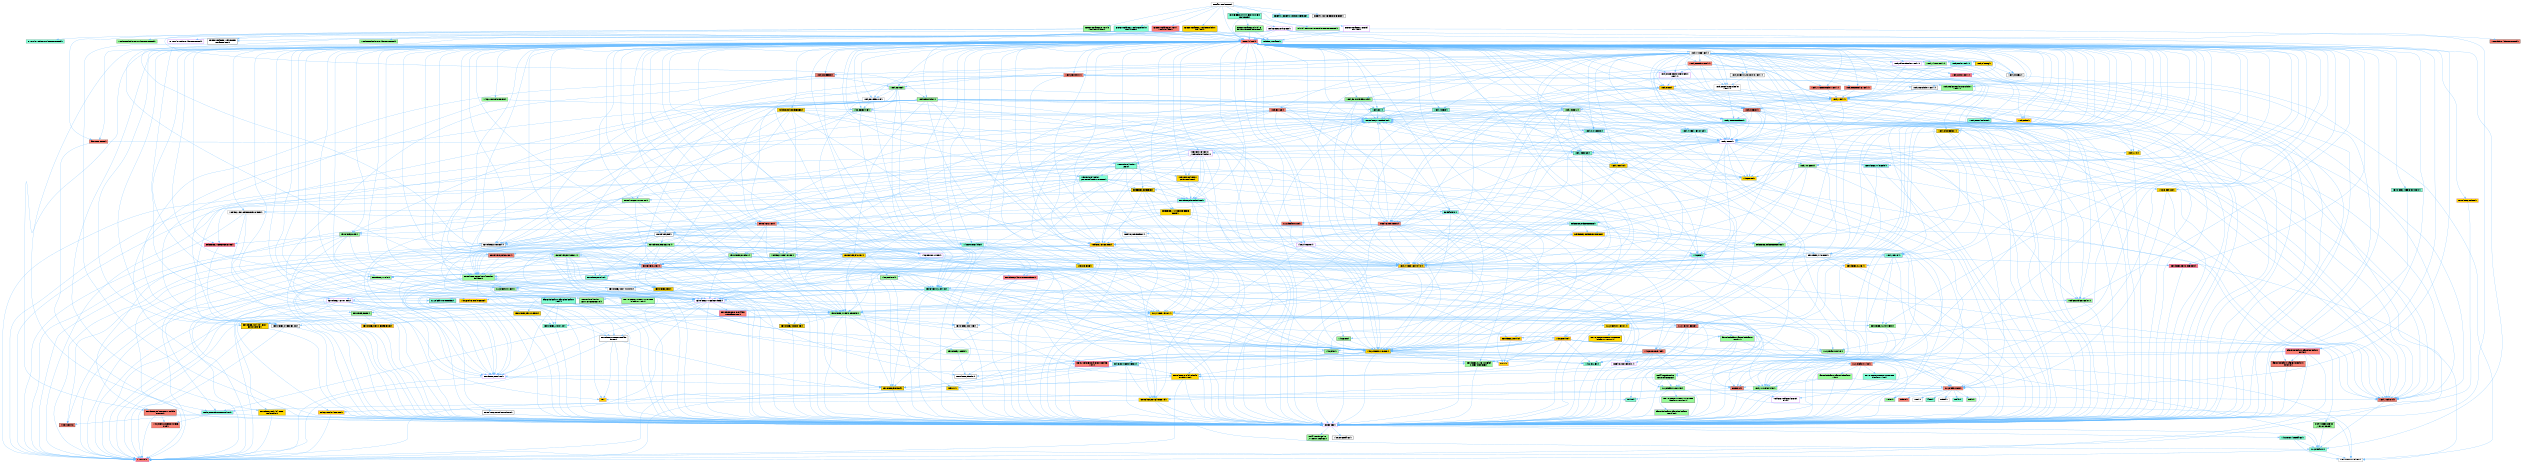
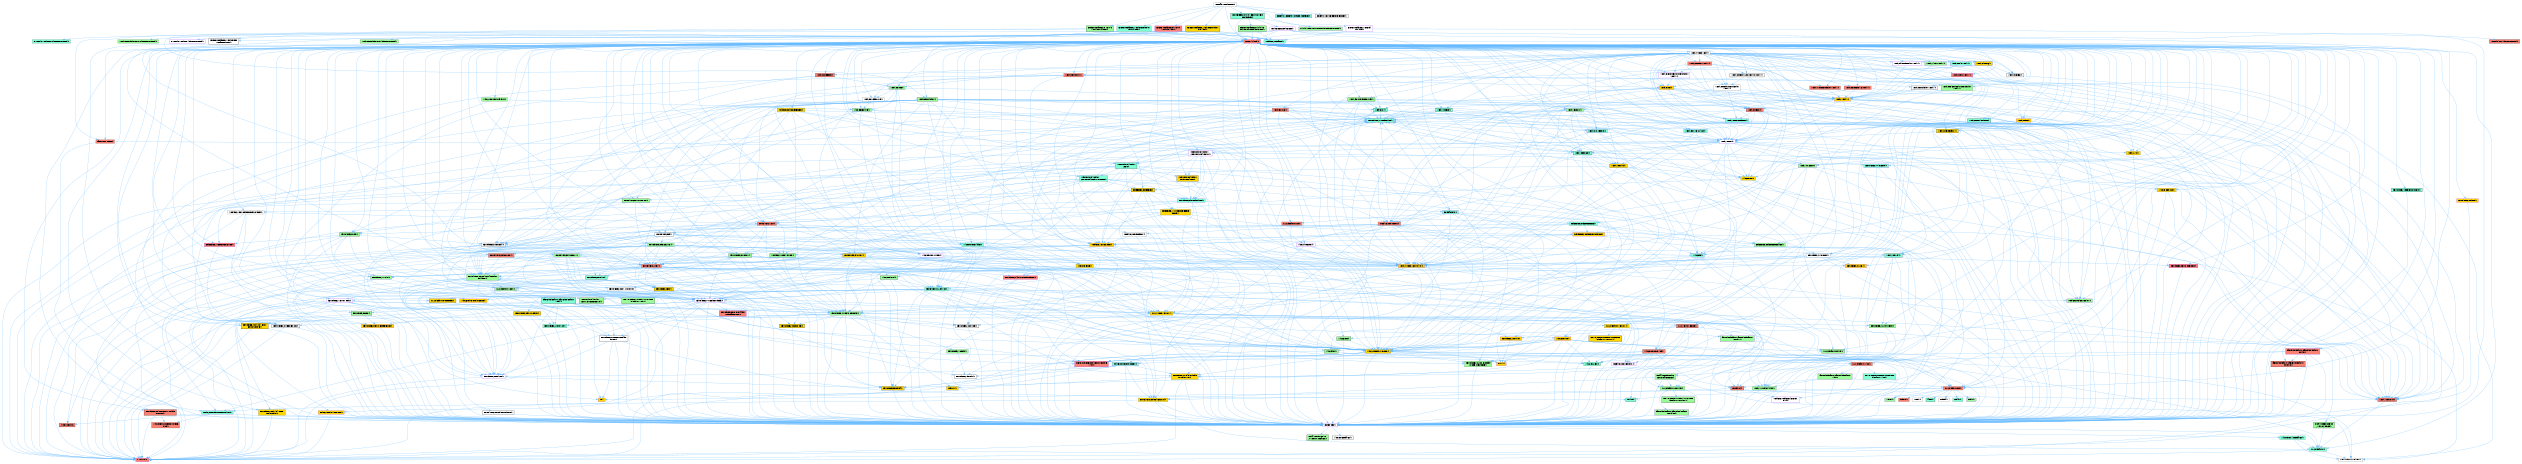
(1694, 131) -> (1695, 131)
(443, 301) -> (443, 301)
